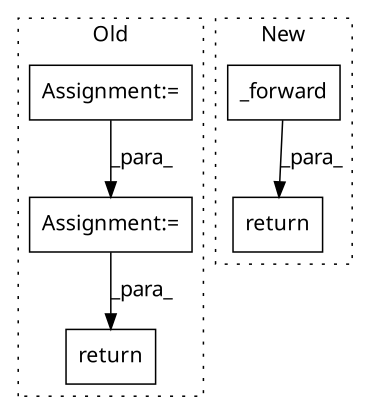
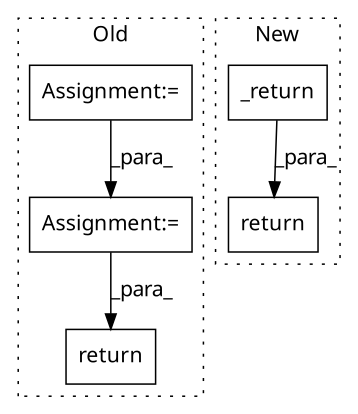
(284, 93) -> (278, 93)
